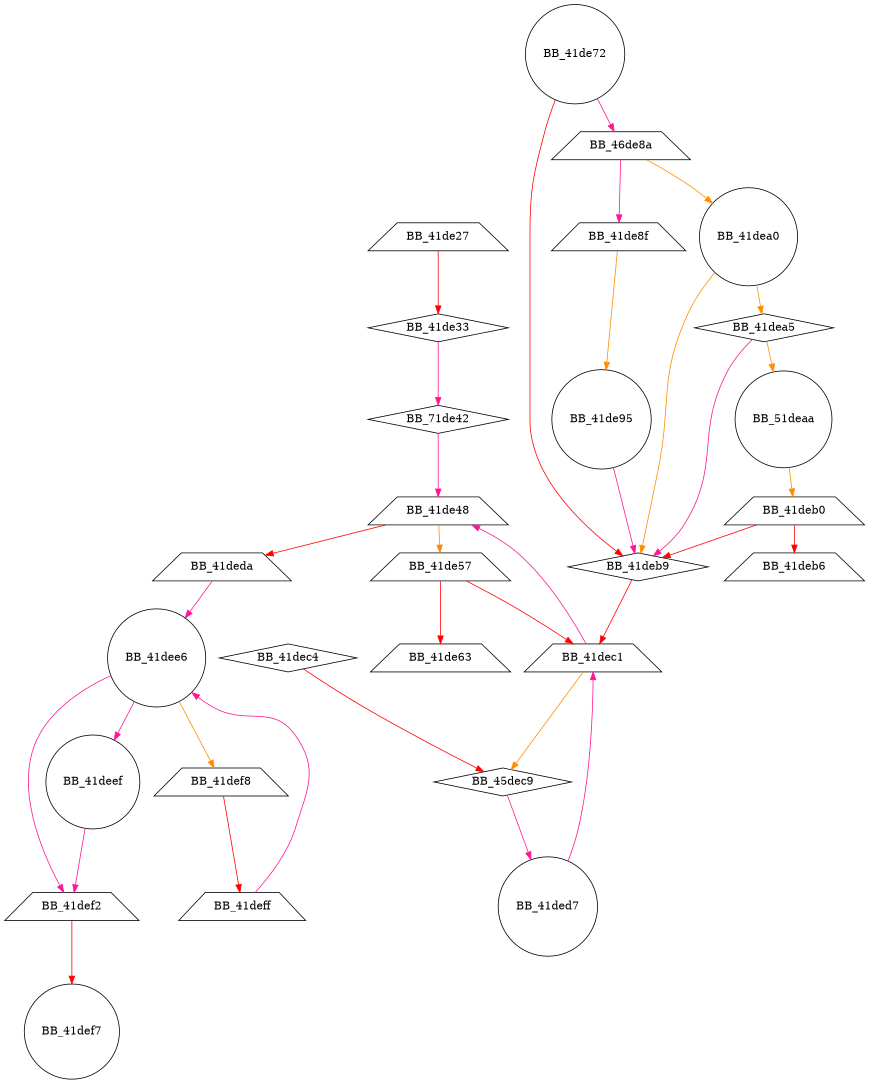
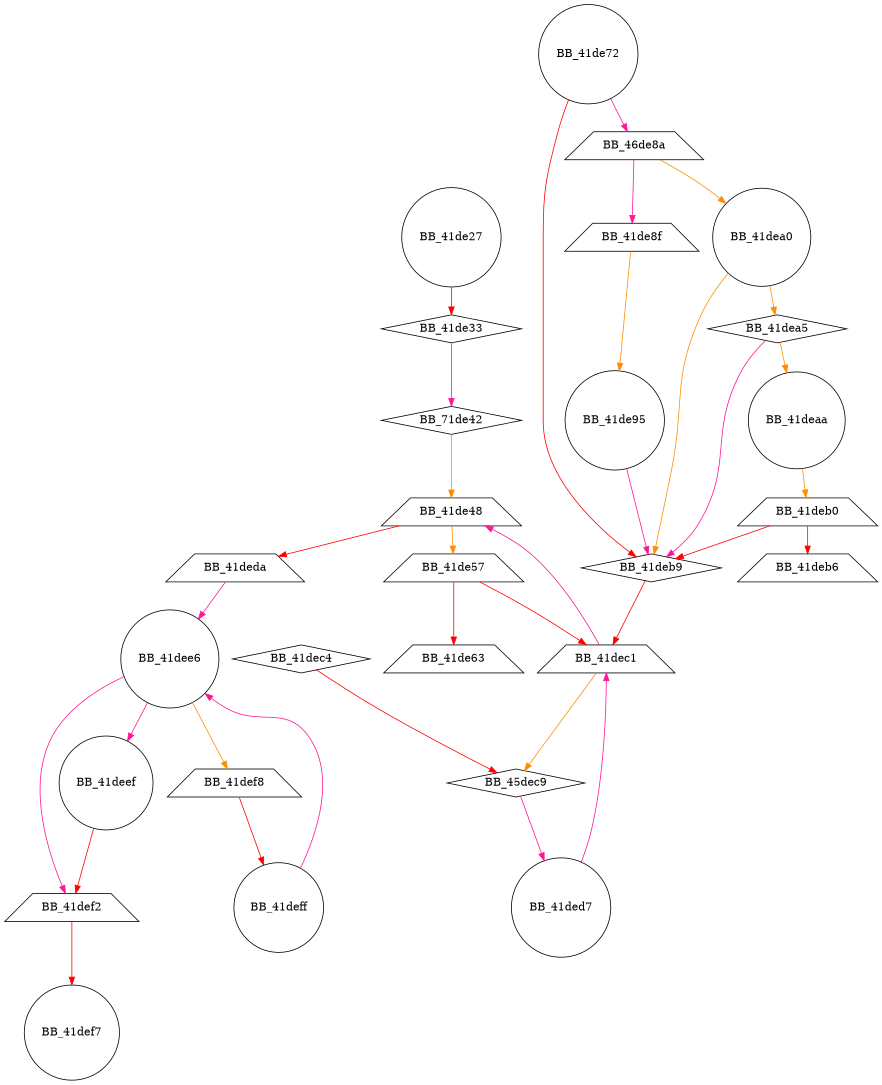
(438, 237) -> (451, 237)
(784, 419) -> (797, 420)
(438, 461) -> (451, 462)
(80, 857) -> (86, 857)
(242, 907) -> (279, 908)
